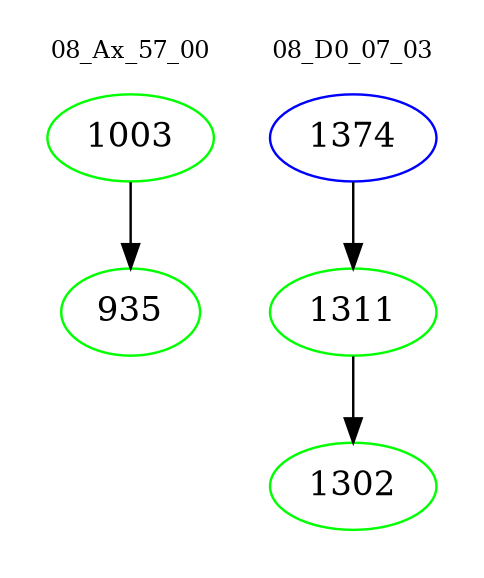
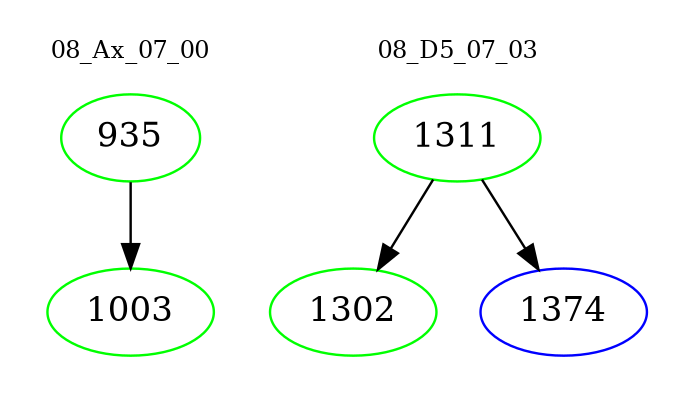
(131, 52) -> (131, 52)
(353, 52) -> (458, 52)
(131, 213) -> (131, 213)
(353, 213) -> (504, 214)
